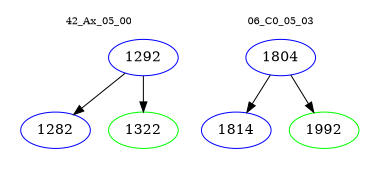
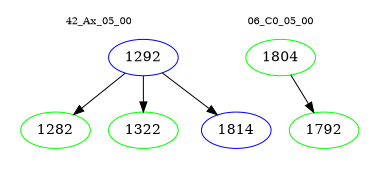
(281, 22) -> (281, 22)
(281, 58) -> (281, 58)
(261, 89) -> (180, 86)
(56, 130) -> (56, 130)
(324, 130) -> (324, 130)
